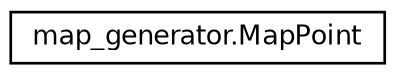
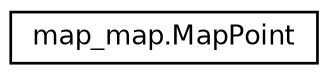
(198, 38) -> (164, 38)
